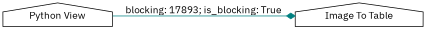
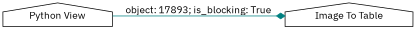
(204, 11) -> (199, 11)
